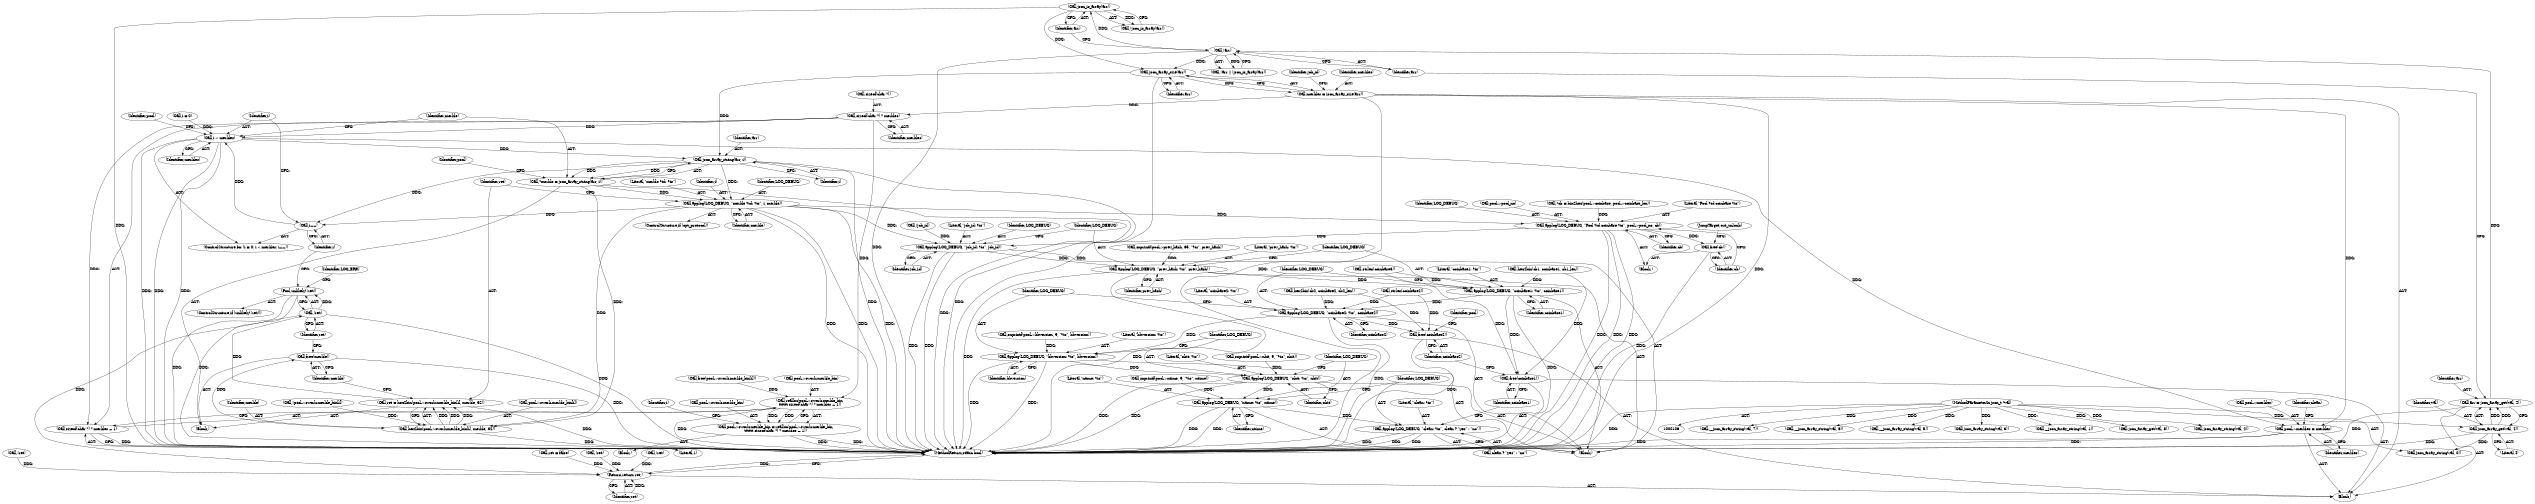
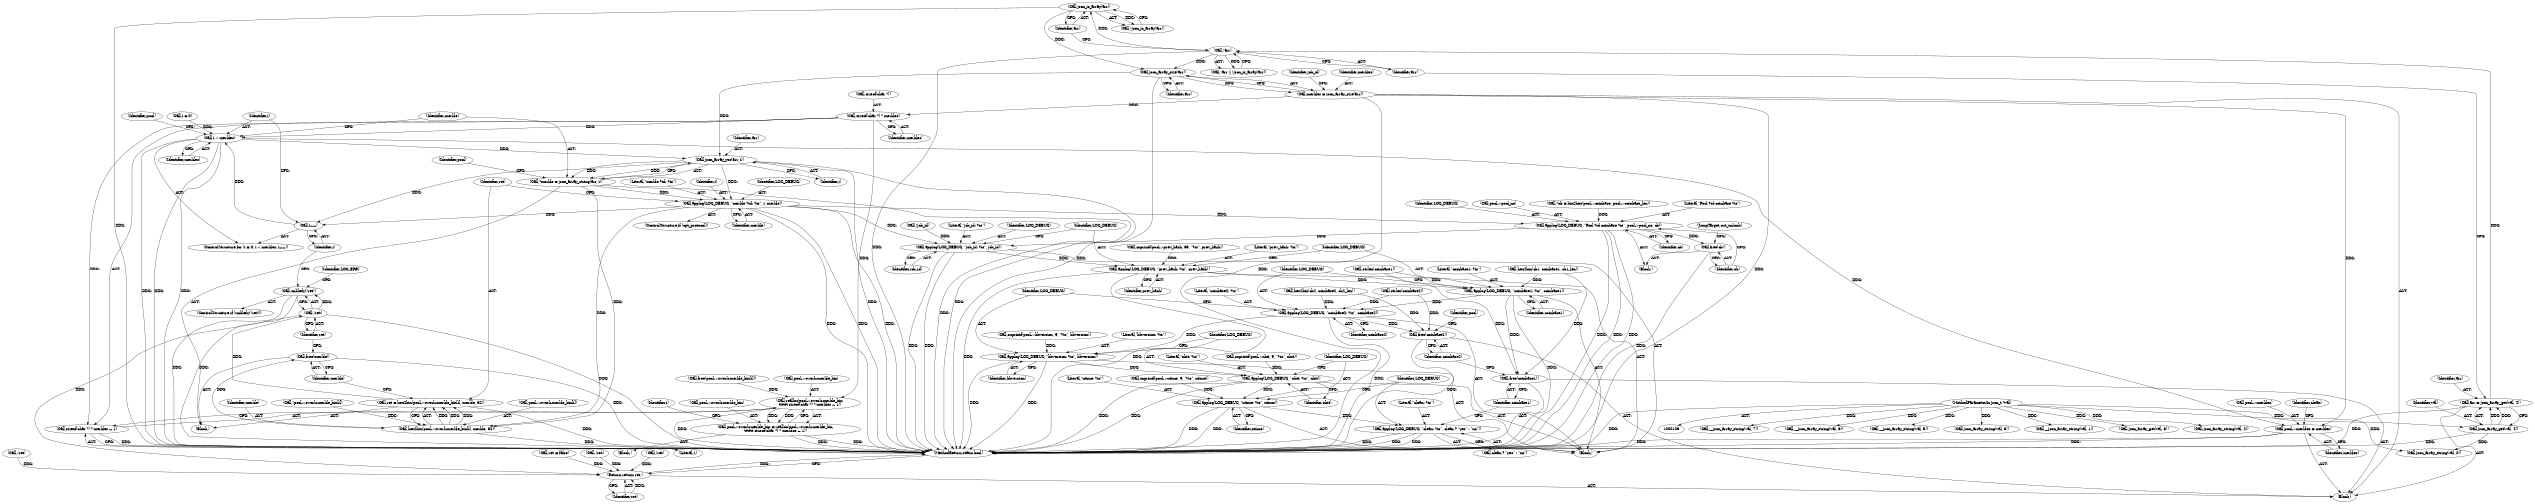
(720, 160) -> (720, 160)
(1374, 269) -> (1374, 269)
(299, 291) -> (299, 291)
(2376, 429) -> (2376, 429)
(2509, 453) -> none
